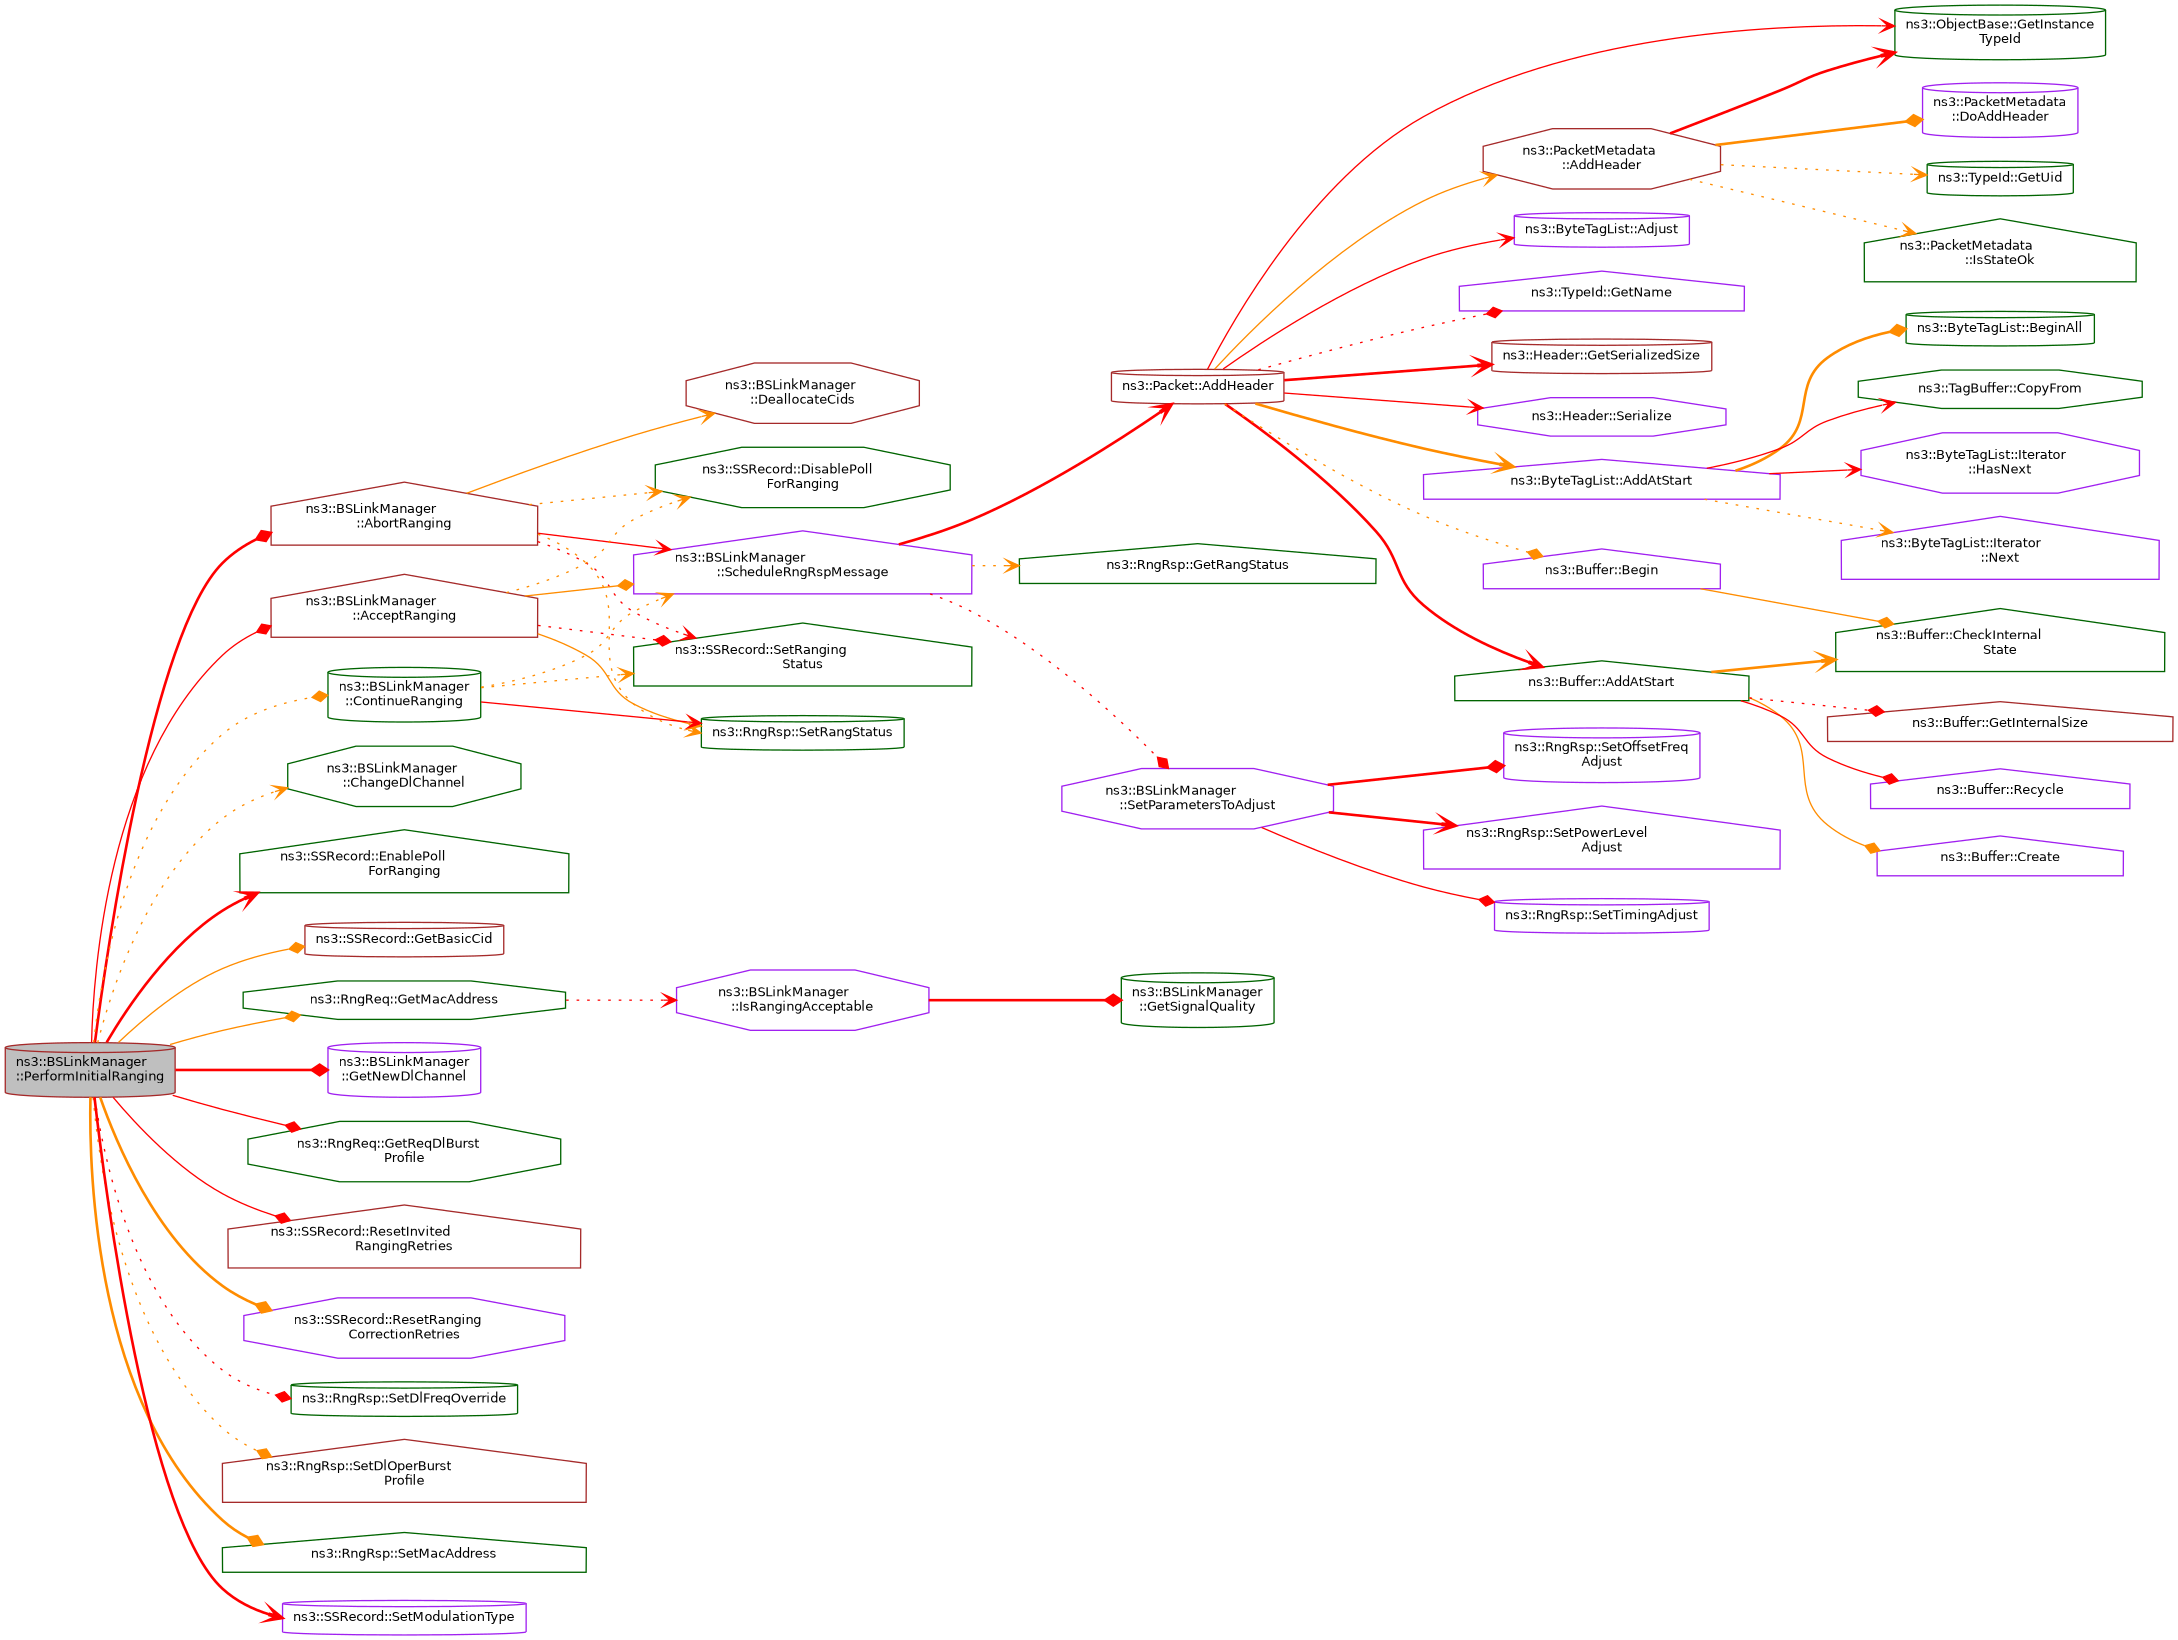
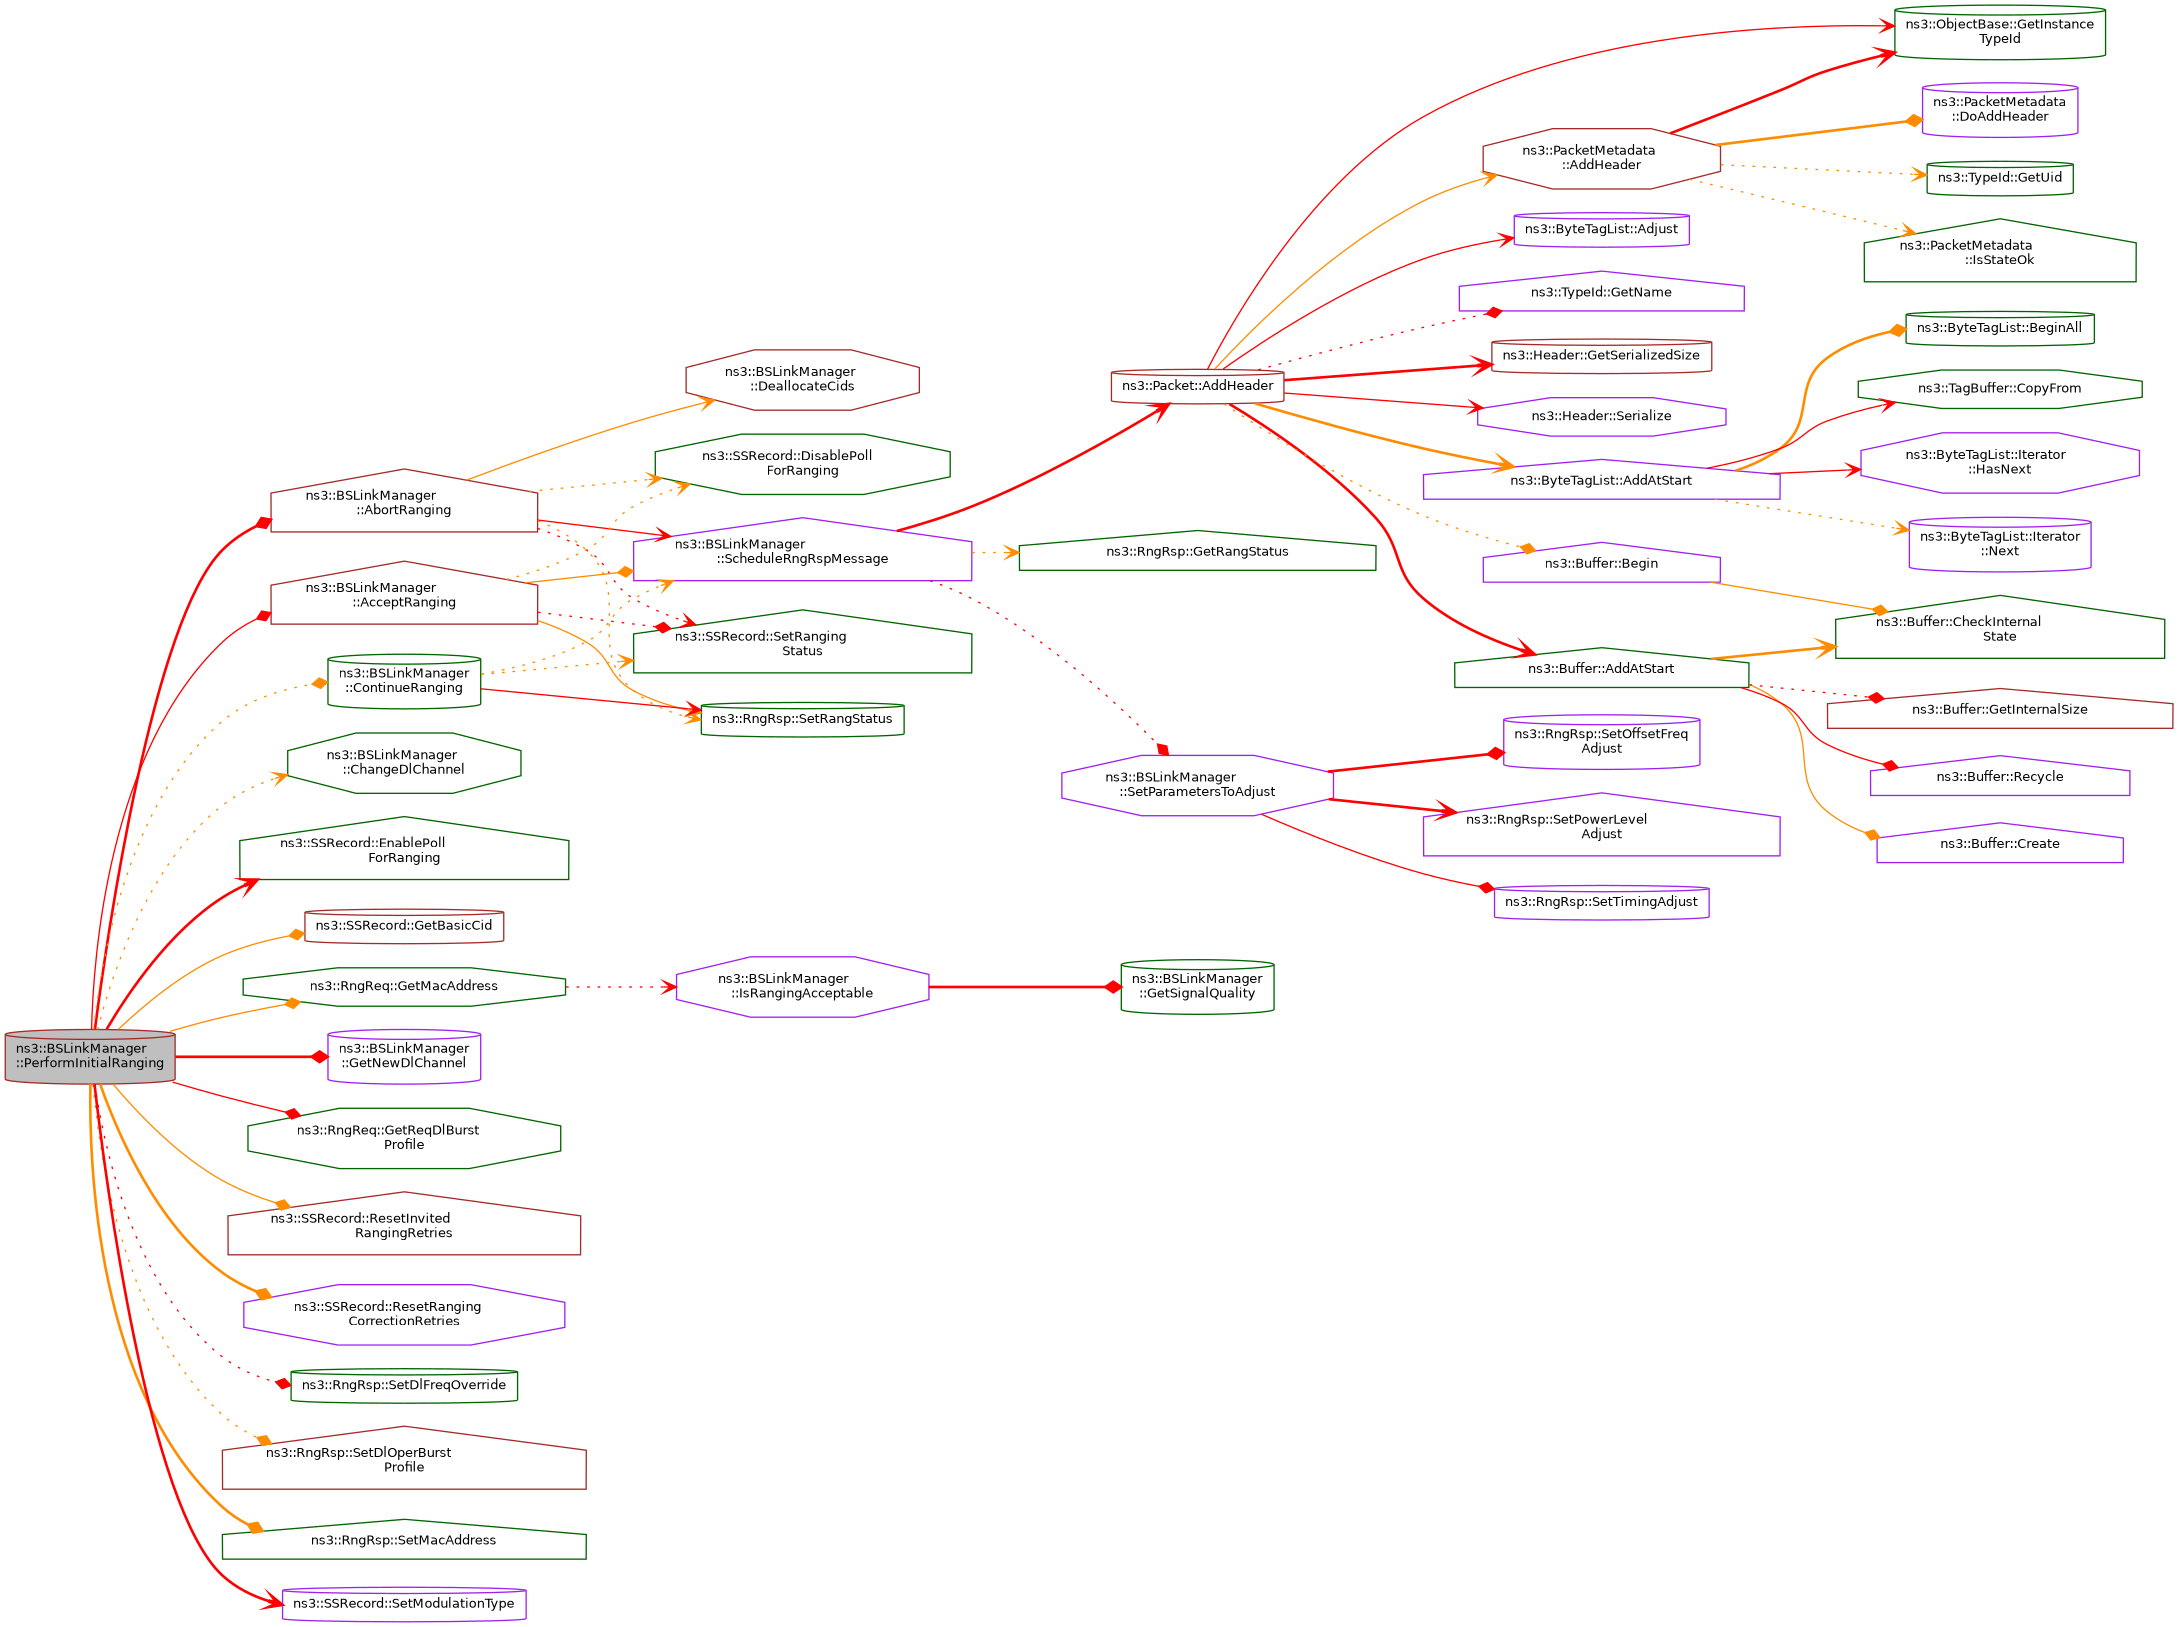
(2000, 551) -> (2000, 545)
(185, 1169) -> (185, 1156)
